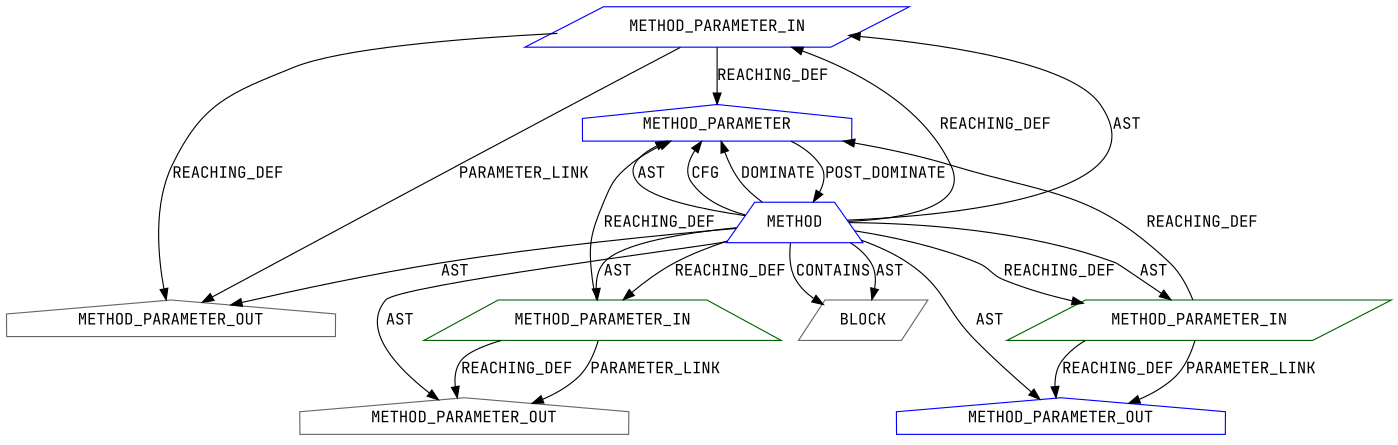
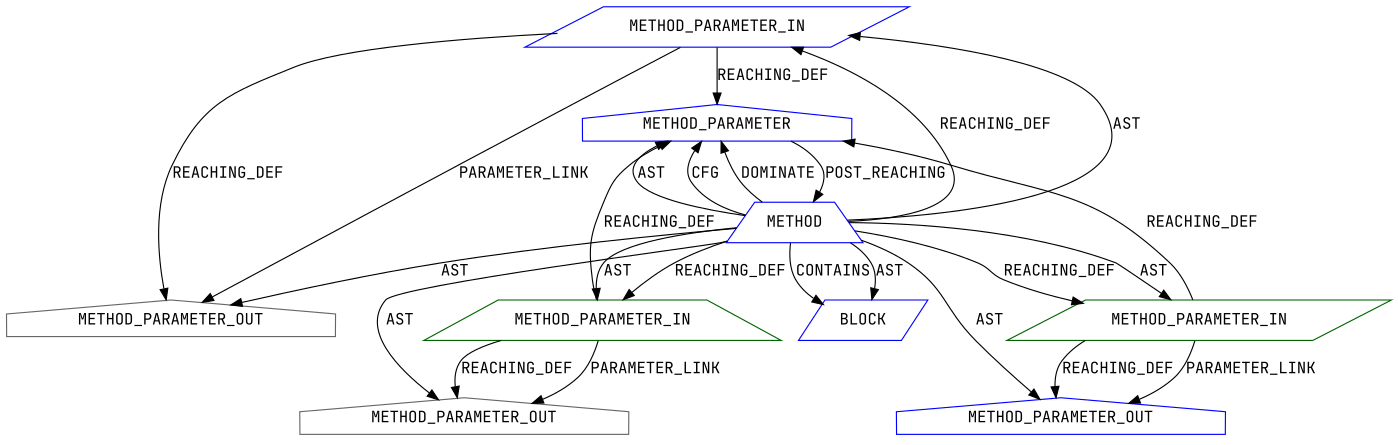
(886, 174) -> (886, 174)
(863, 320) -> (863, 320)
